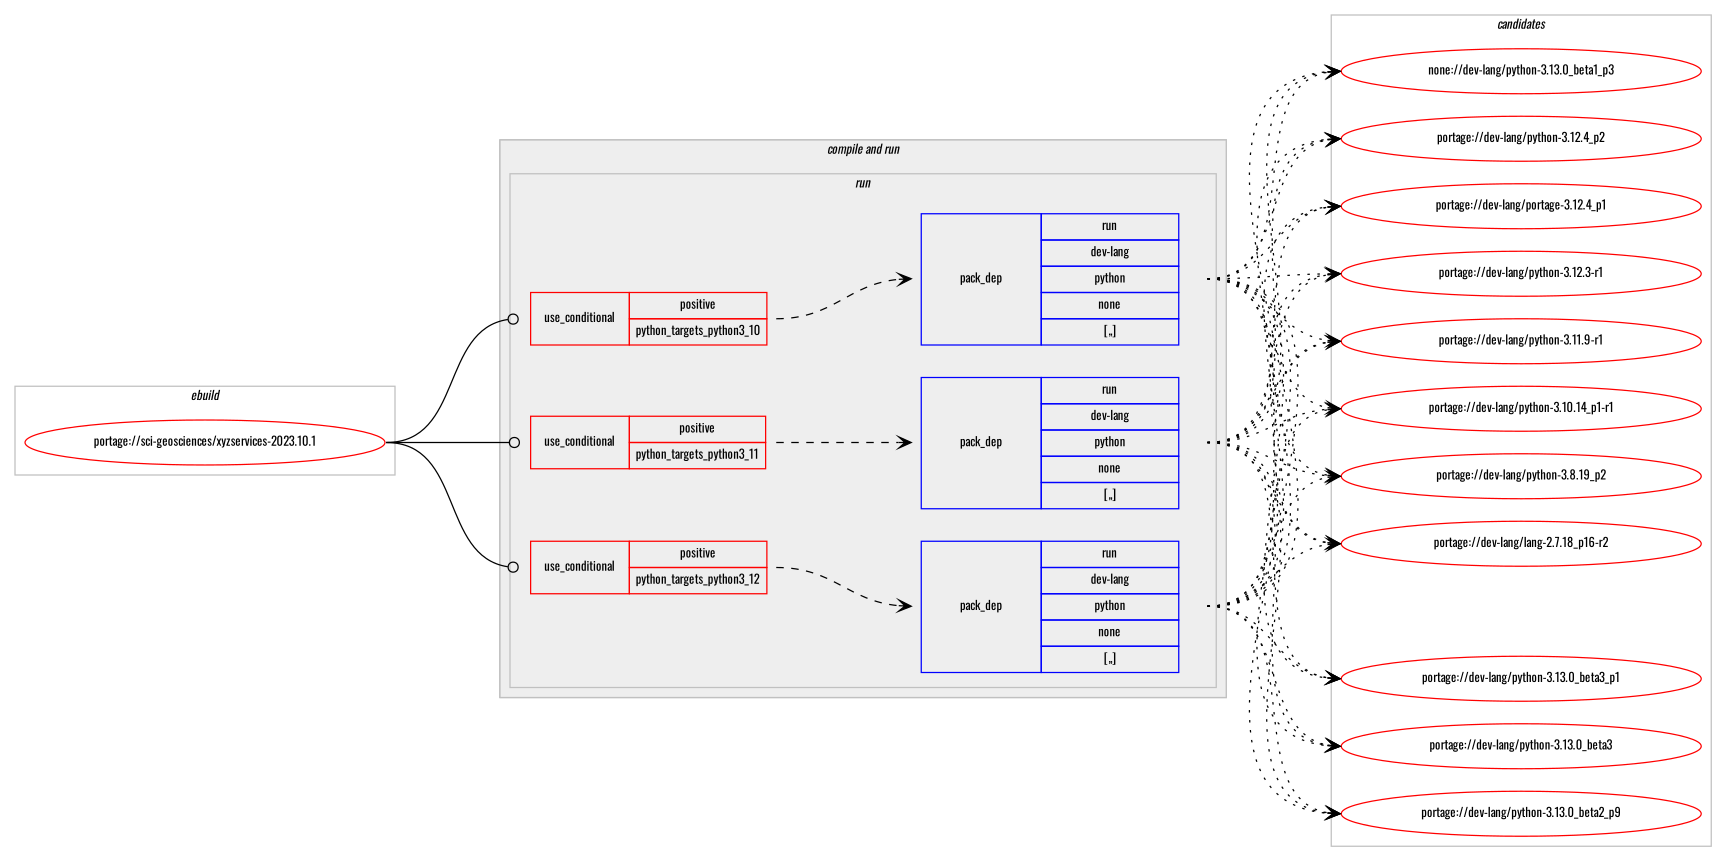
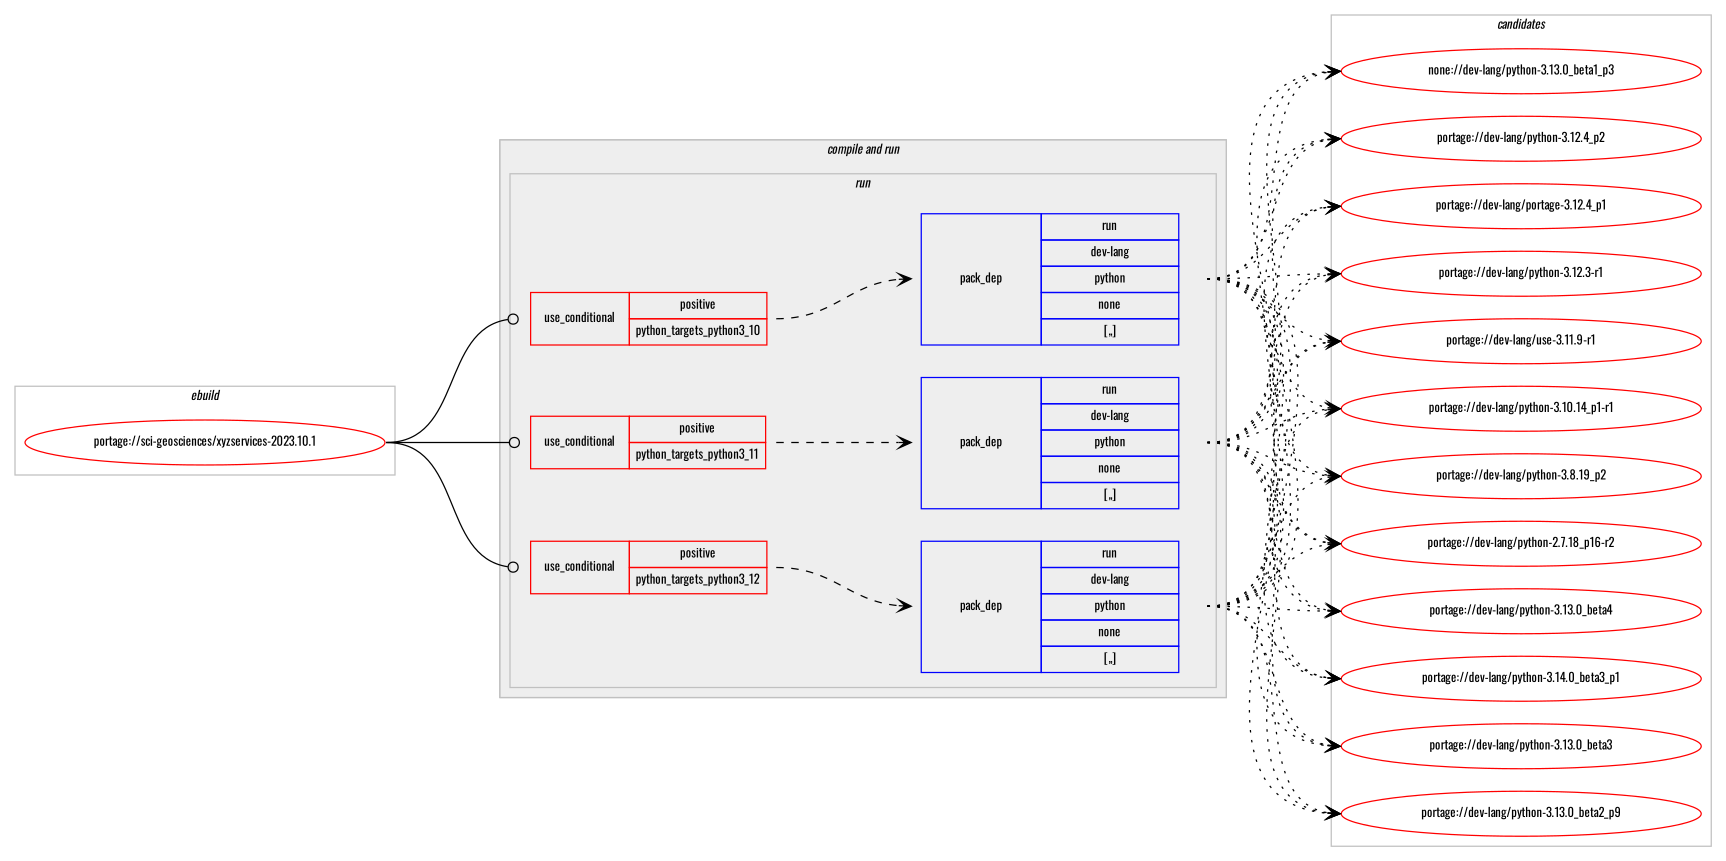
(1521, 341) -> (1521, 341)
(1521, 544) -> (1521, 544)
none -> (1521, 611)
(1521, 679) -> (1521, 679)
